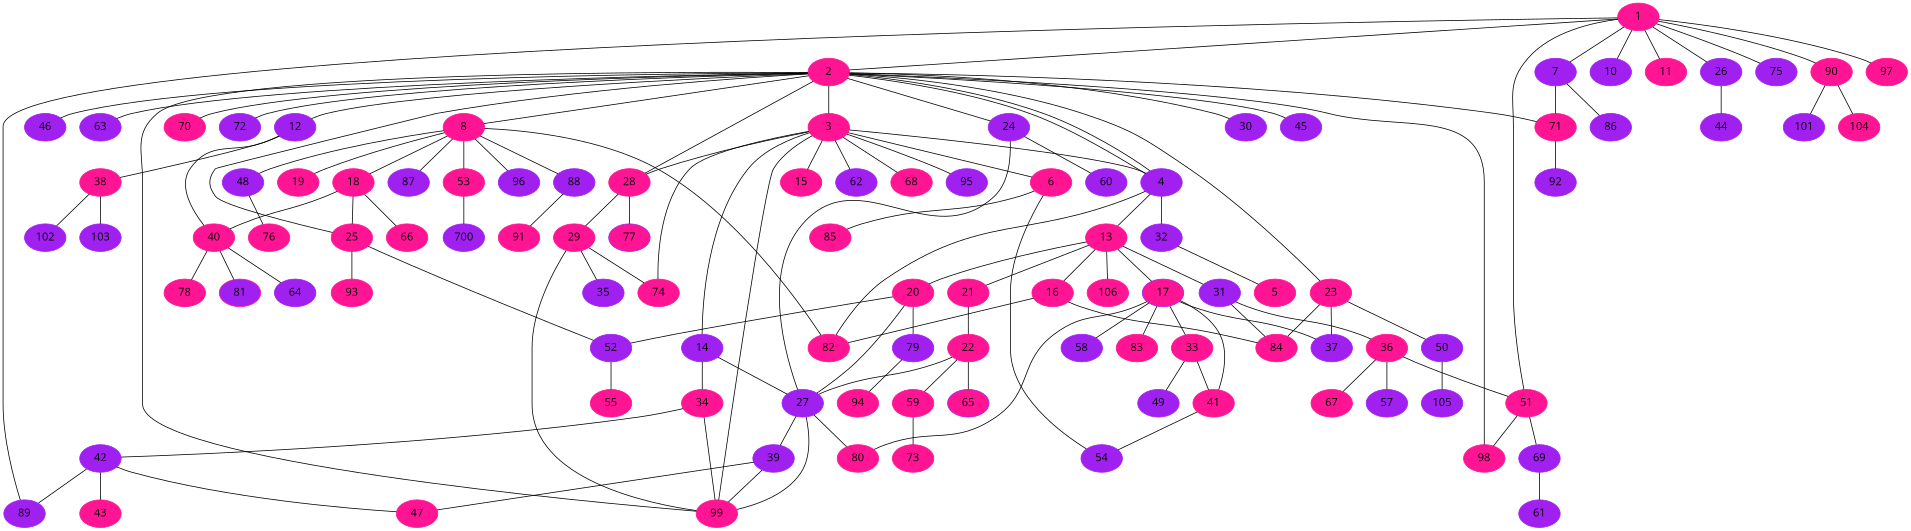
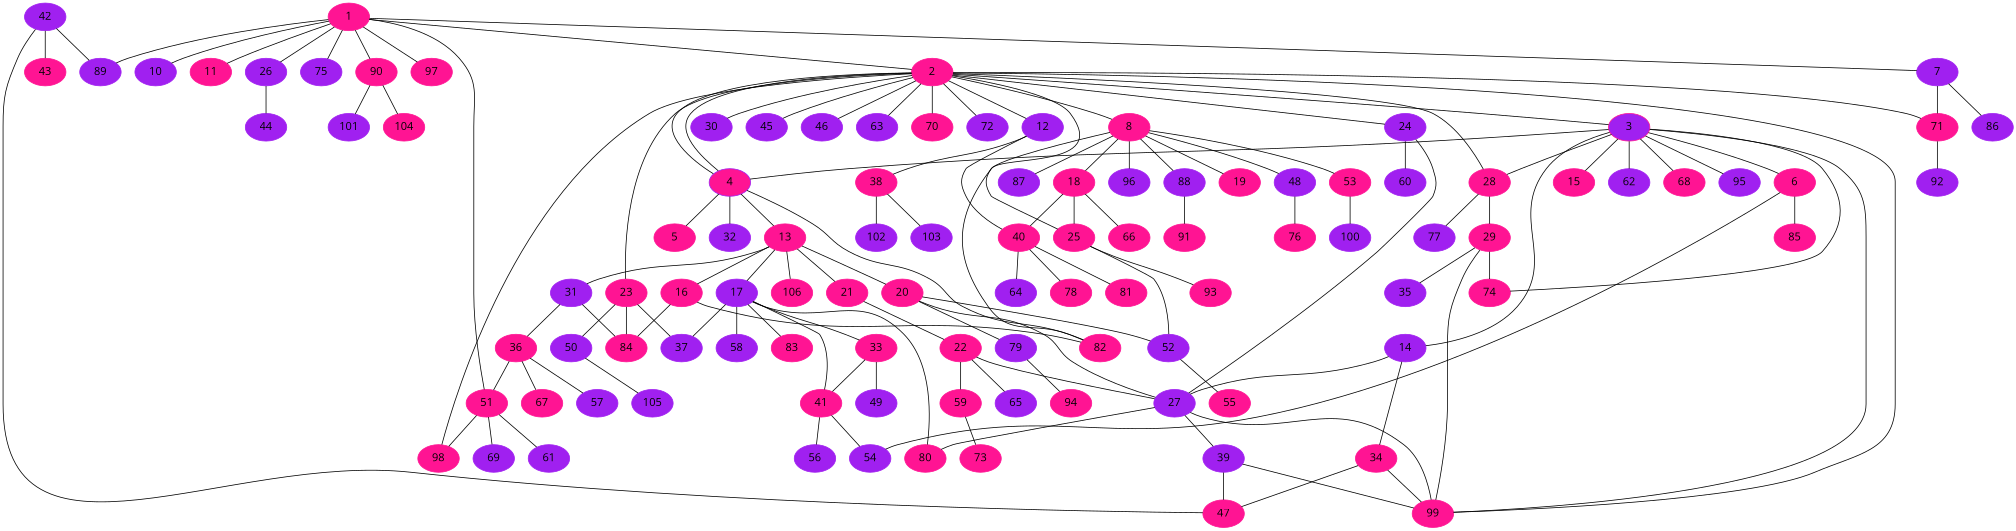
(829, 127) -> (1629, 127)
(1162, 182) -> (730, 182)
(464, 238) -> (1350, 238)
(629, 238) -> (1434, 238)
(1218, 265) -> (702, 210)
(240, 293) -> (1126, 293)
(1163, 293) -> (737, 293)
(968, 403) -> (1016, 403)
(403, 442) -> (1300, 486)
none -> (815, 458)
(1539, 486) -> (518, 431)
